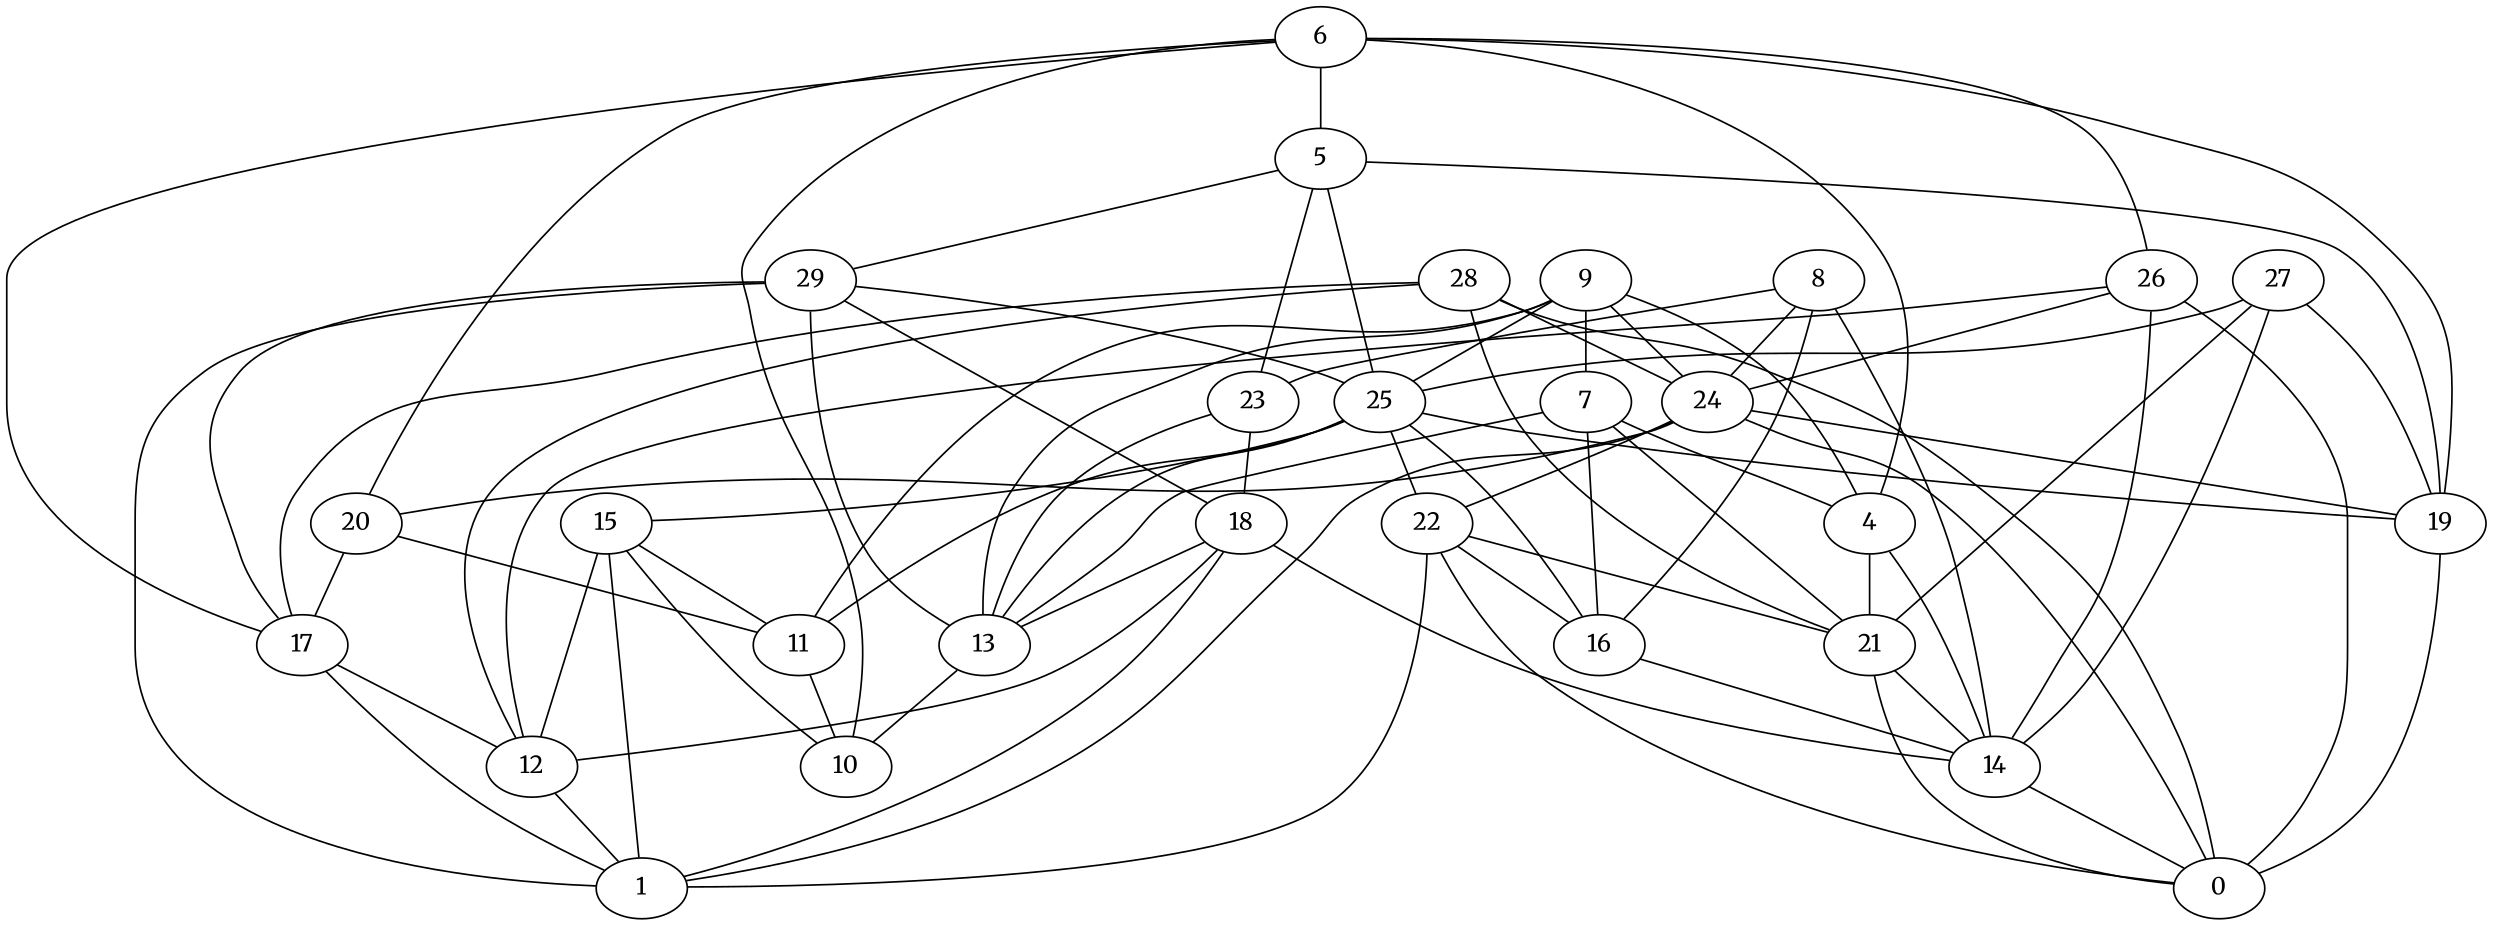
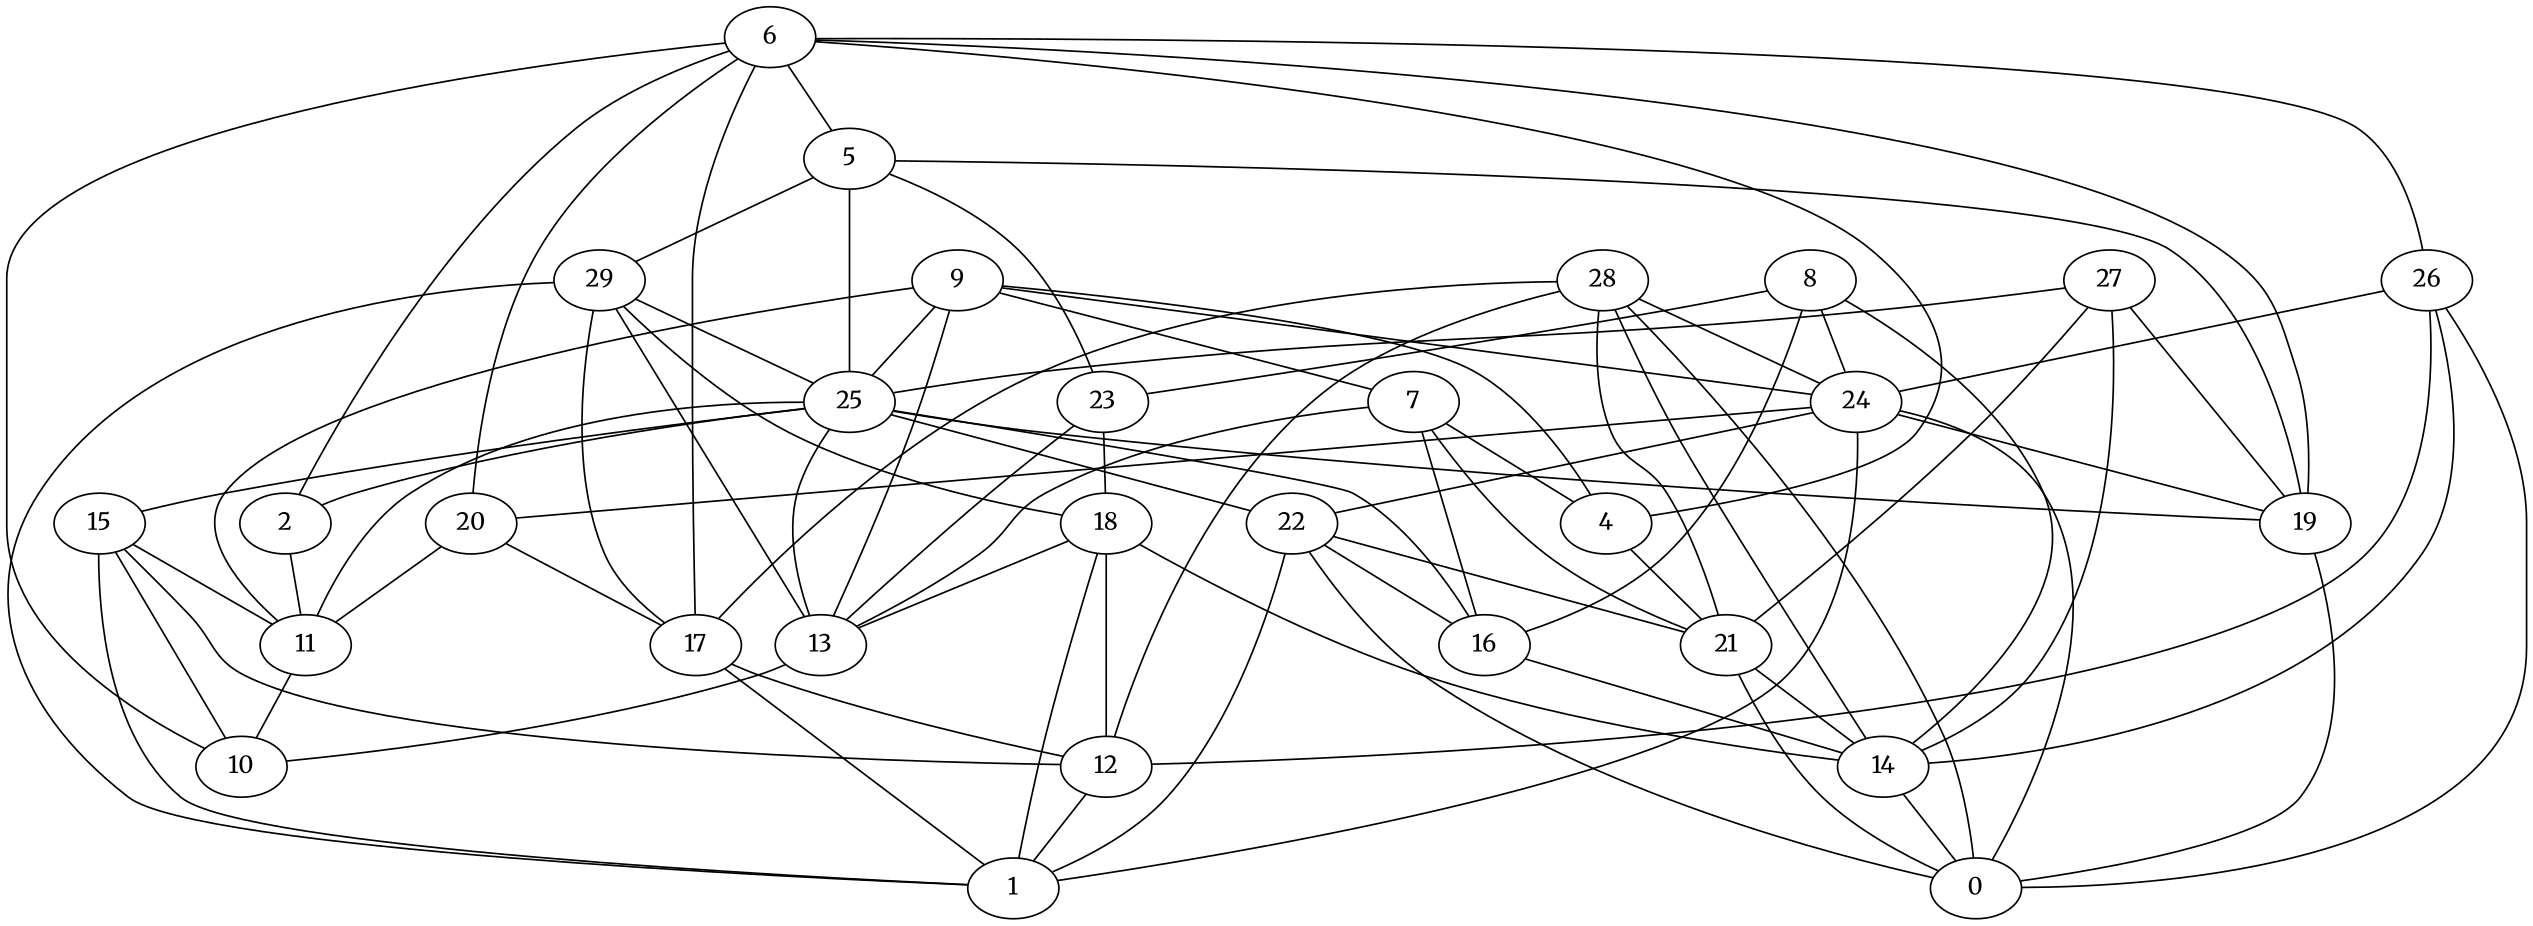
none -> (285, 524)
(1944, 641) -> (1733, 528)
